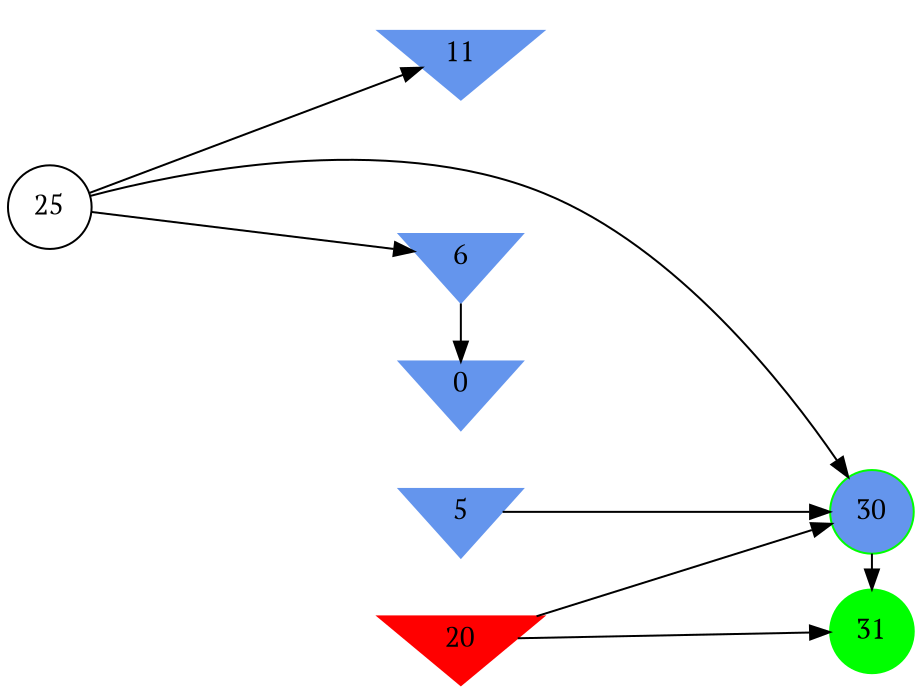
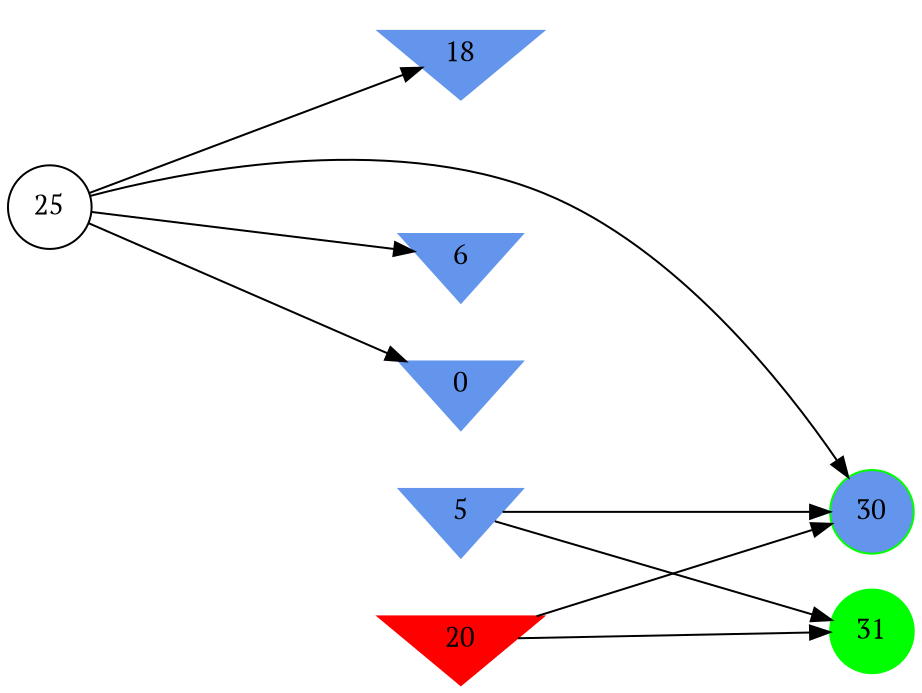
(461, 54) -> (461, 54)
(461, 323) -> (238, 288)
(872, 561) -> (646, 566)
